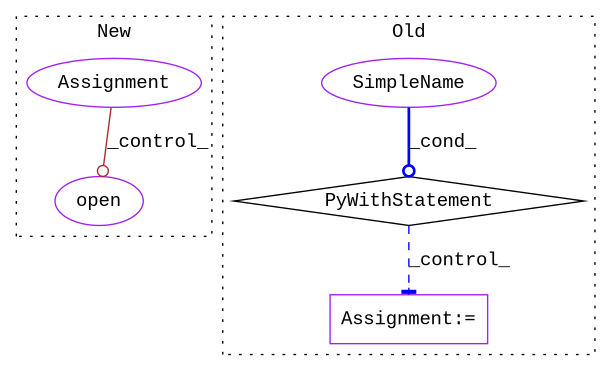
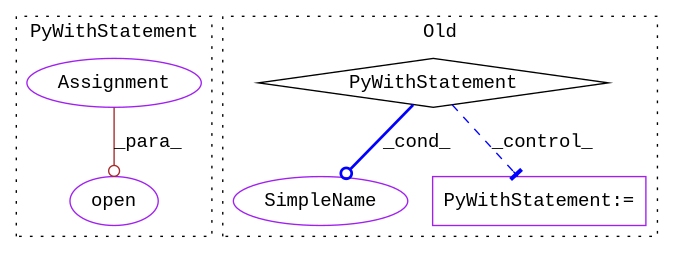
(114, 32) -> (114, 32)
(409, 136) -> (382, 137)
(158, 142) -> (148, 142)
(409, 319) -> (539, 201)
